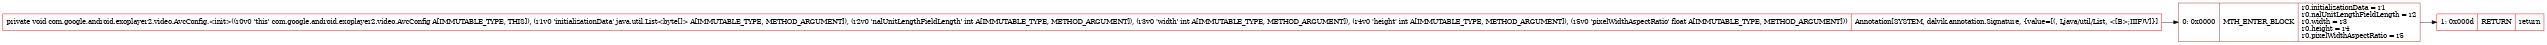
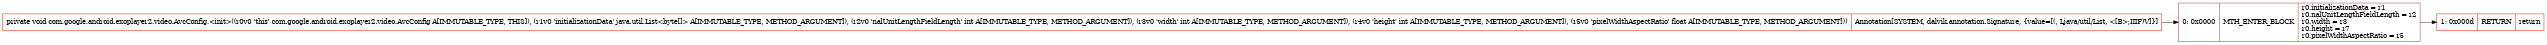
(2326, 29) -> (2326, 29)
